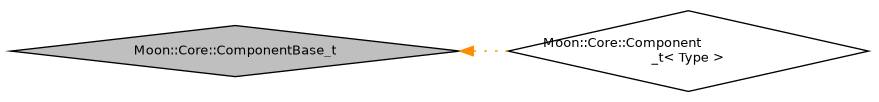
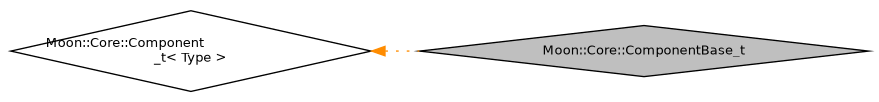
(491, 51) -> (402, 51)
